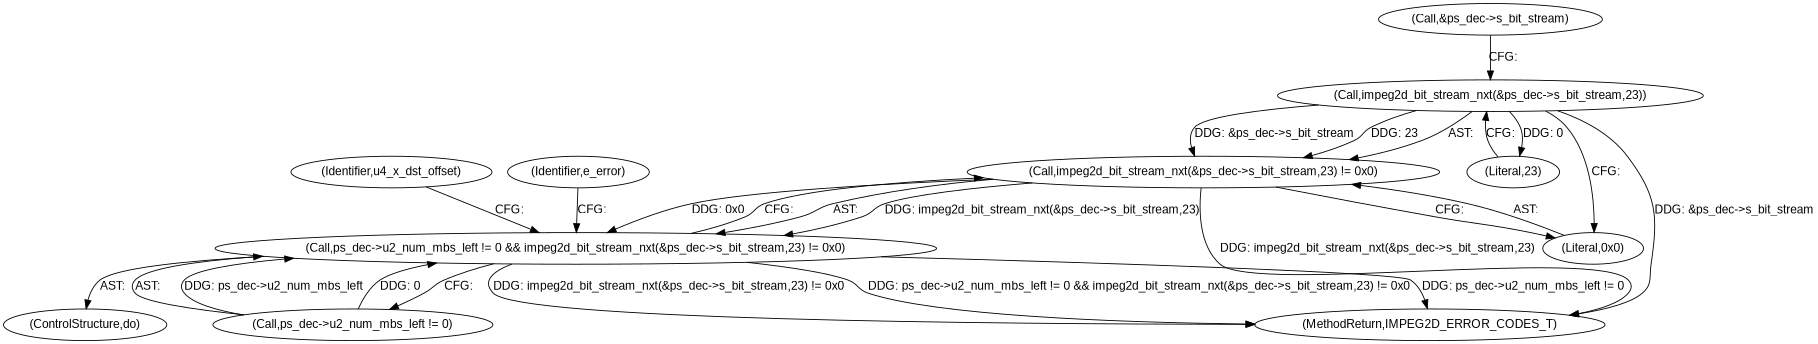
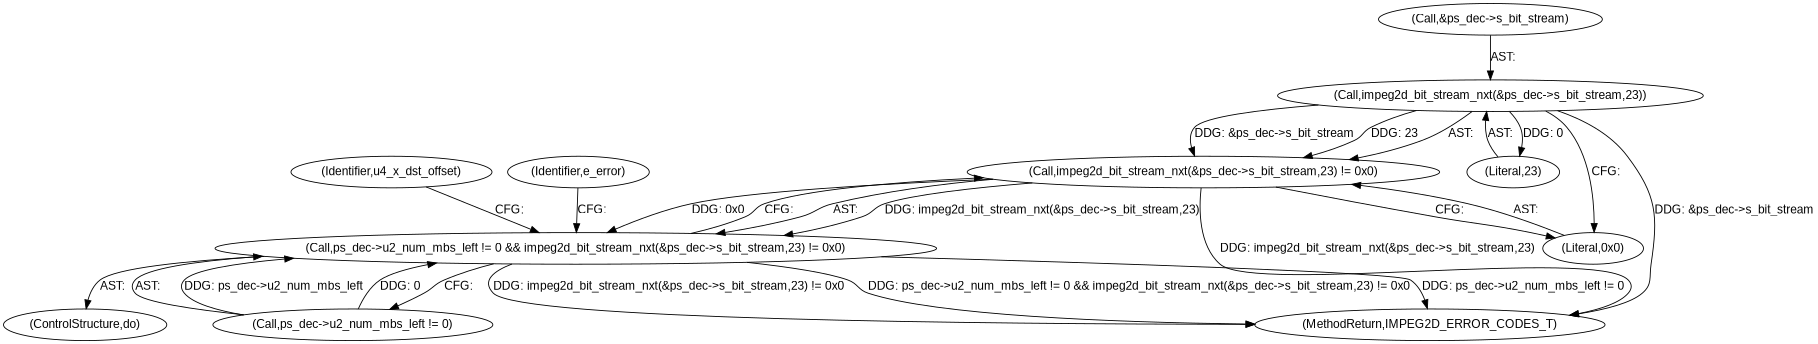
(1505, 57) -> (1505, 57)
(1502, 134) -> (1502, 134)
